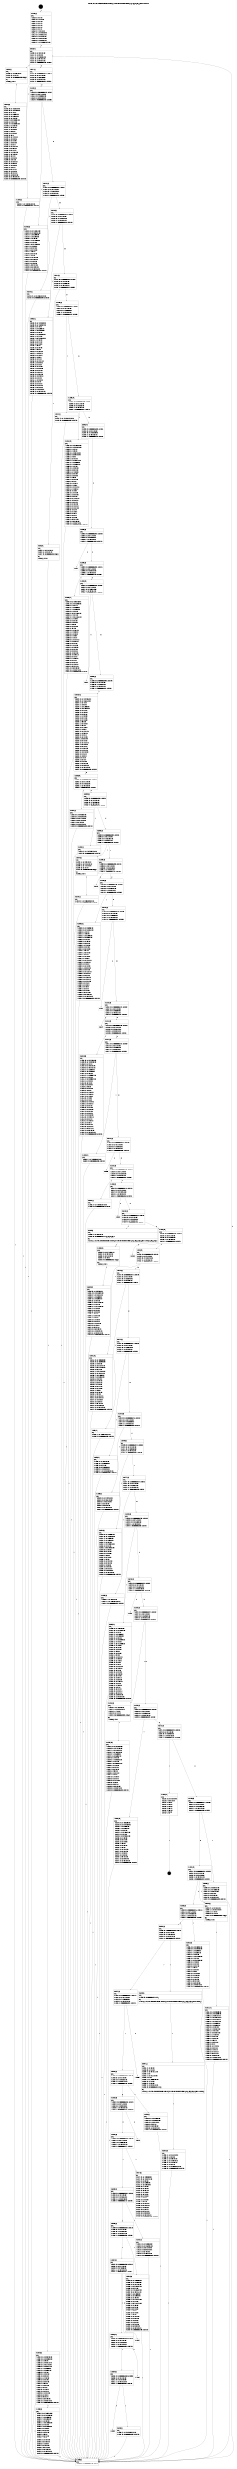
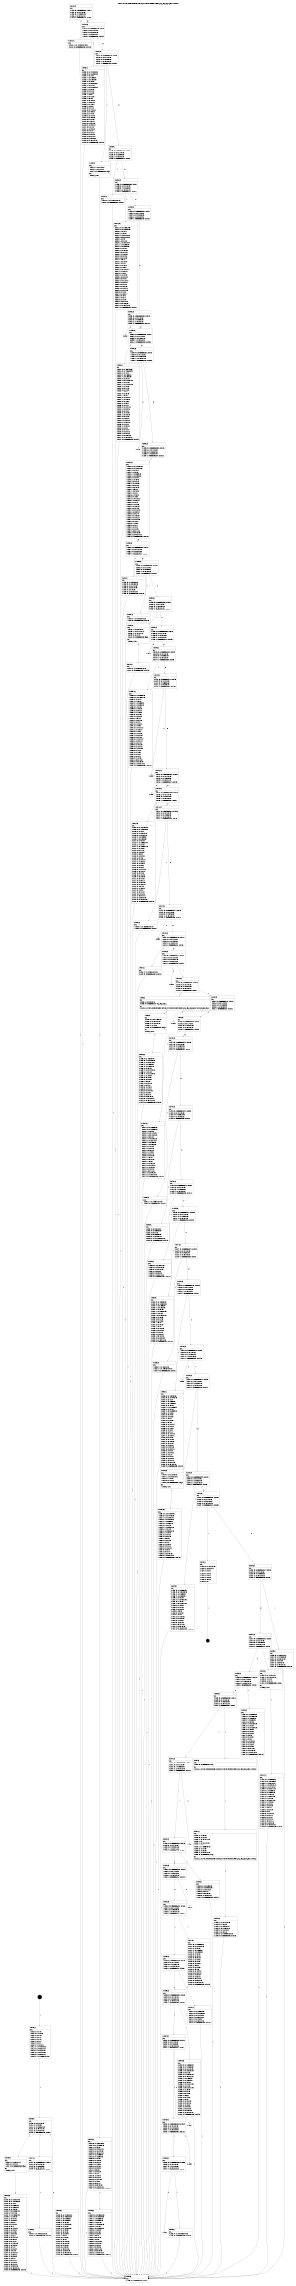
(41, 94) -> none
